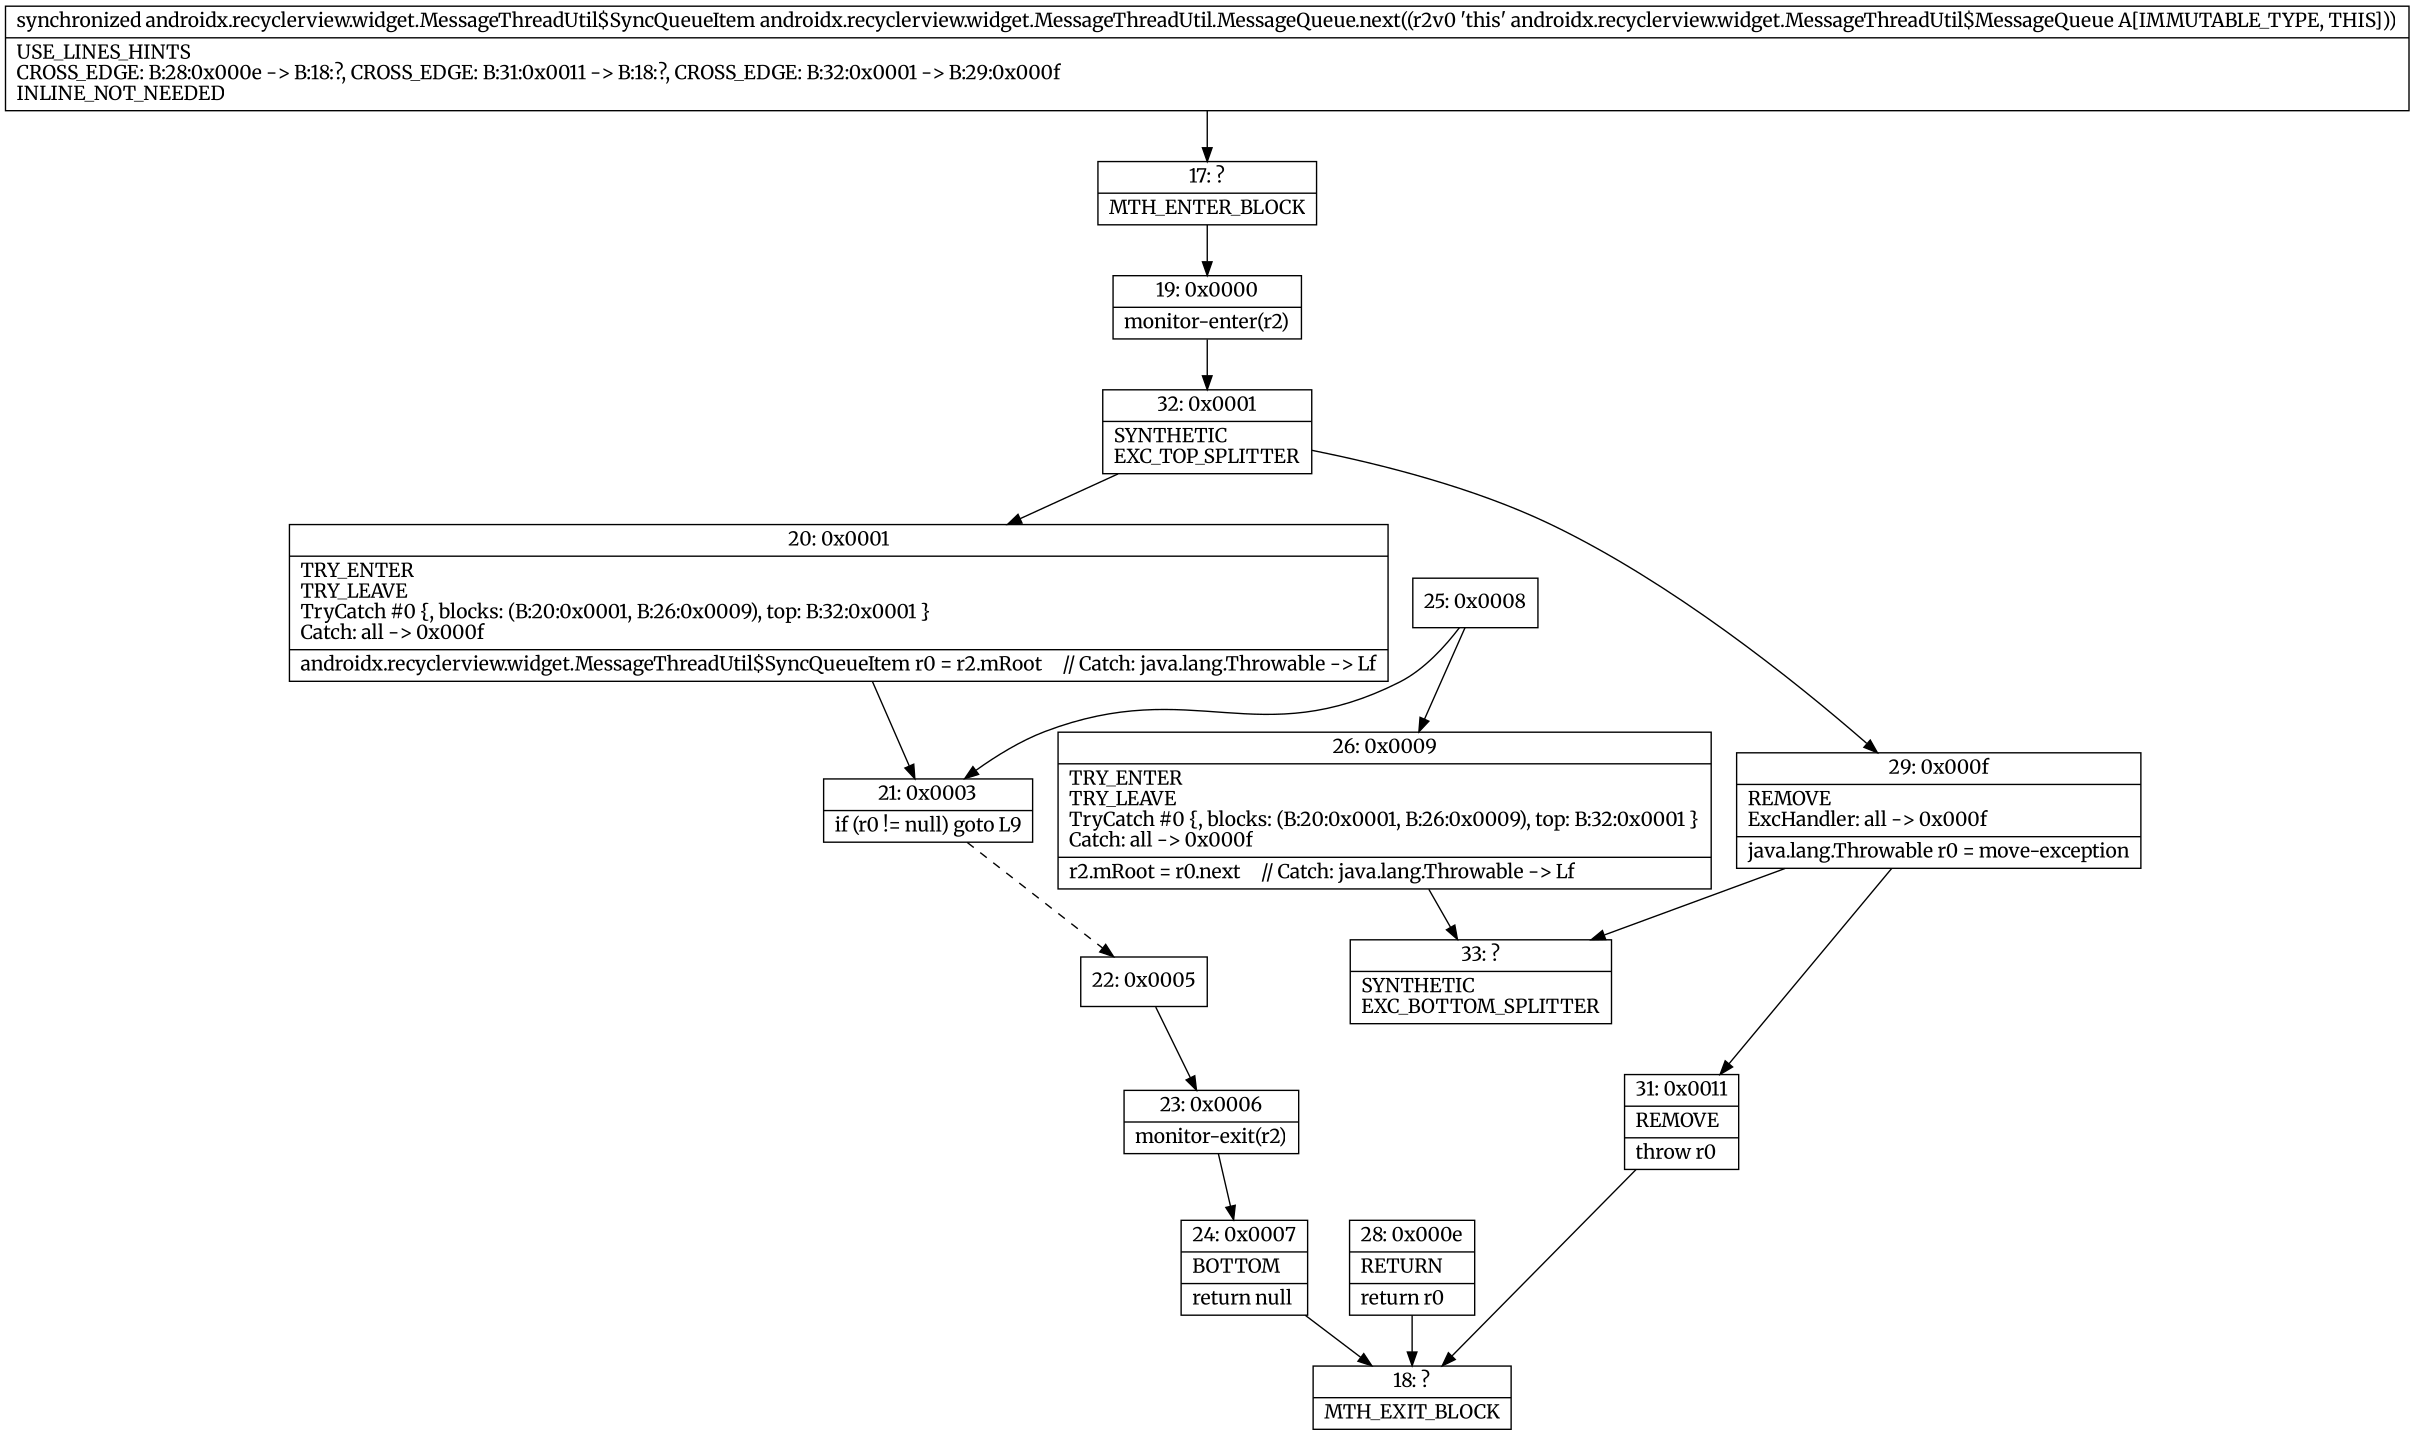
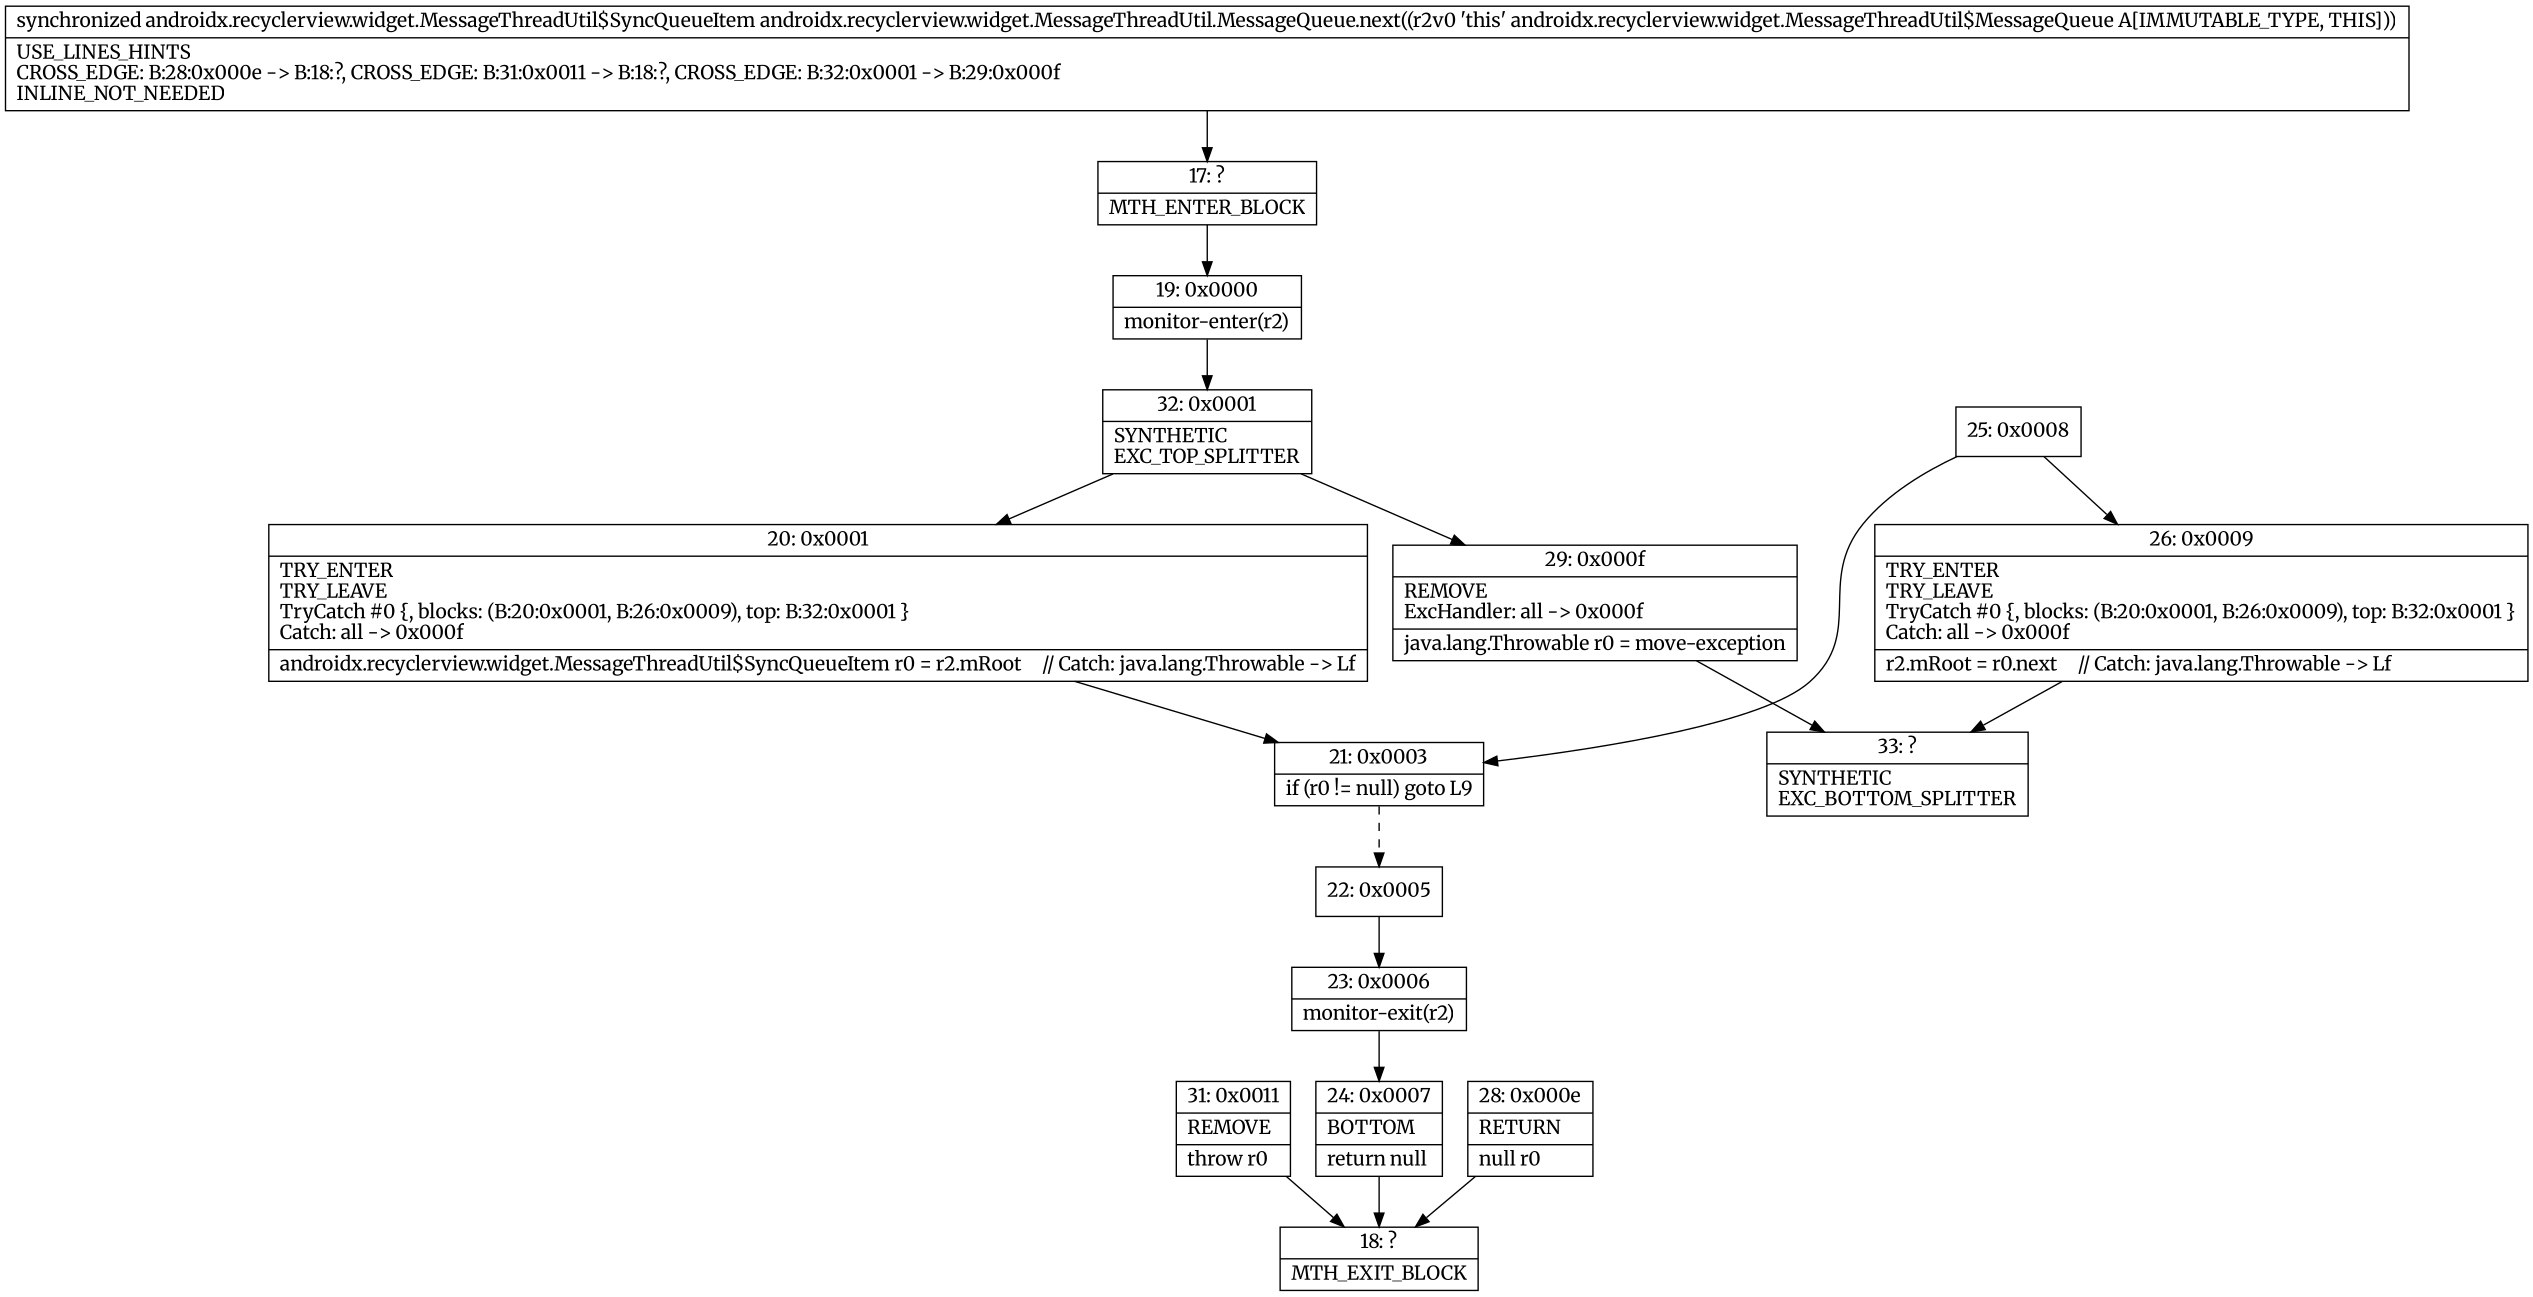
(1810, 966) -> none
(1402, 1299) -> (1510, 1160)
